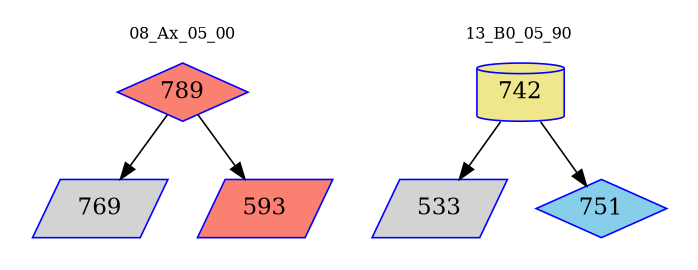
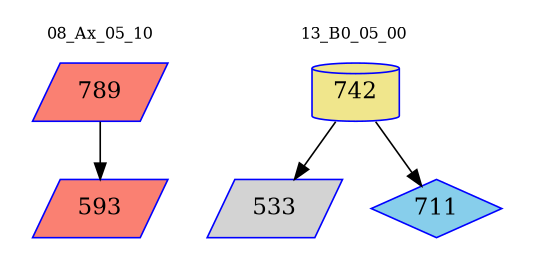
(183, 35) -> (100, 35)
(519, 35) -> (354, 35)
(183, 92) -> (100, 92)
(100, 209) -> none
(601, 209) -> (436, 209)
